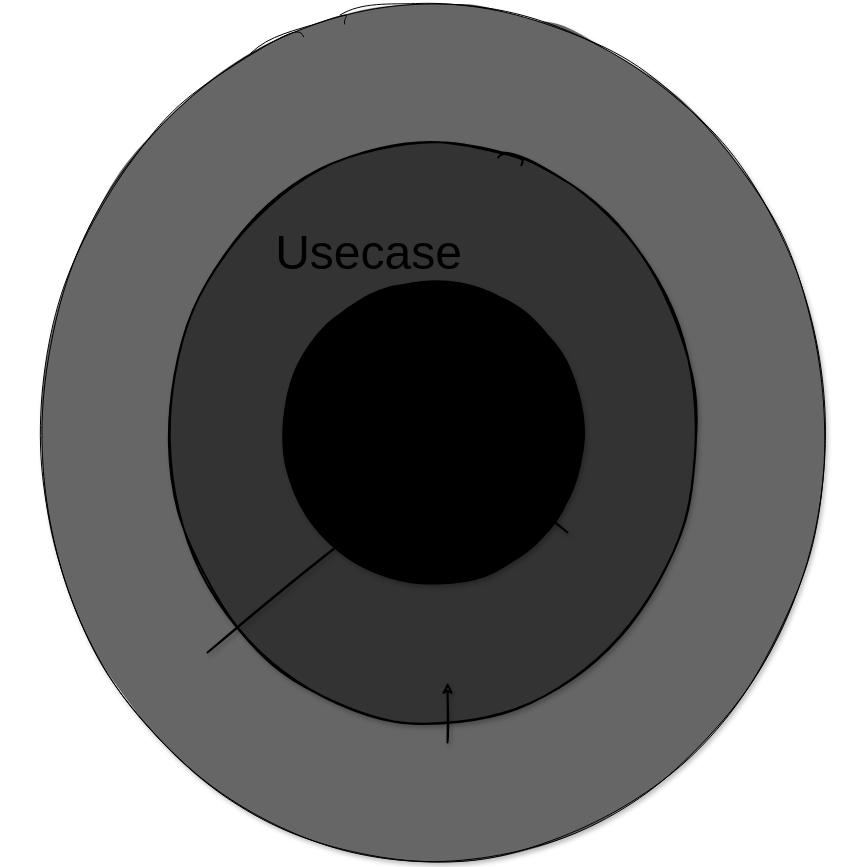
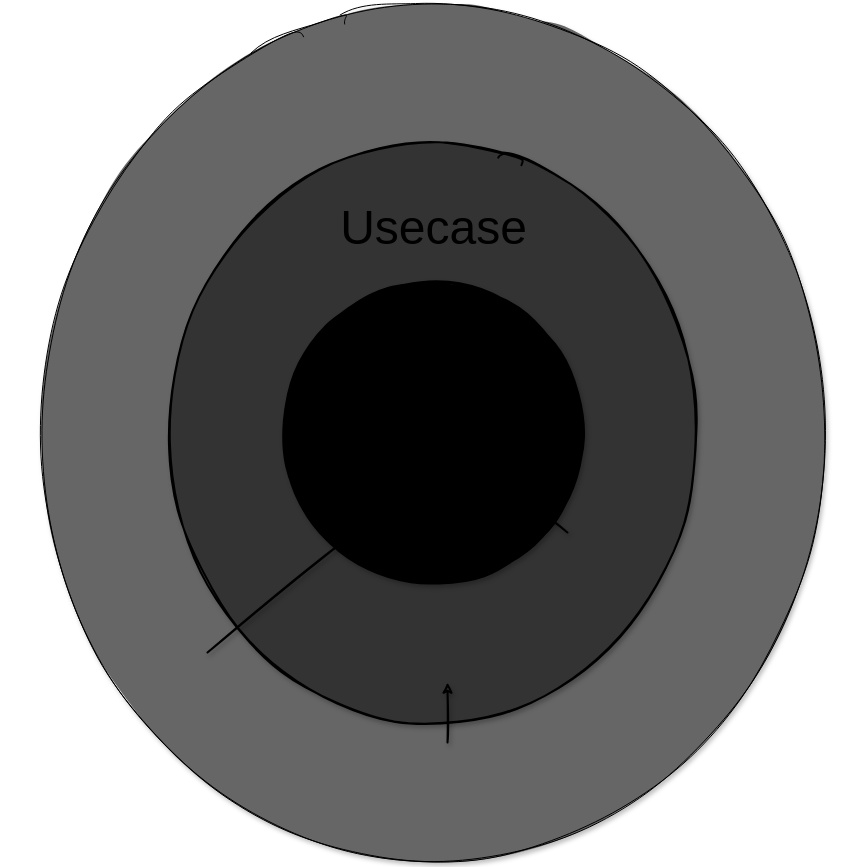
(368, 253) -> (433, 228)
